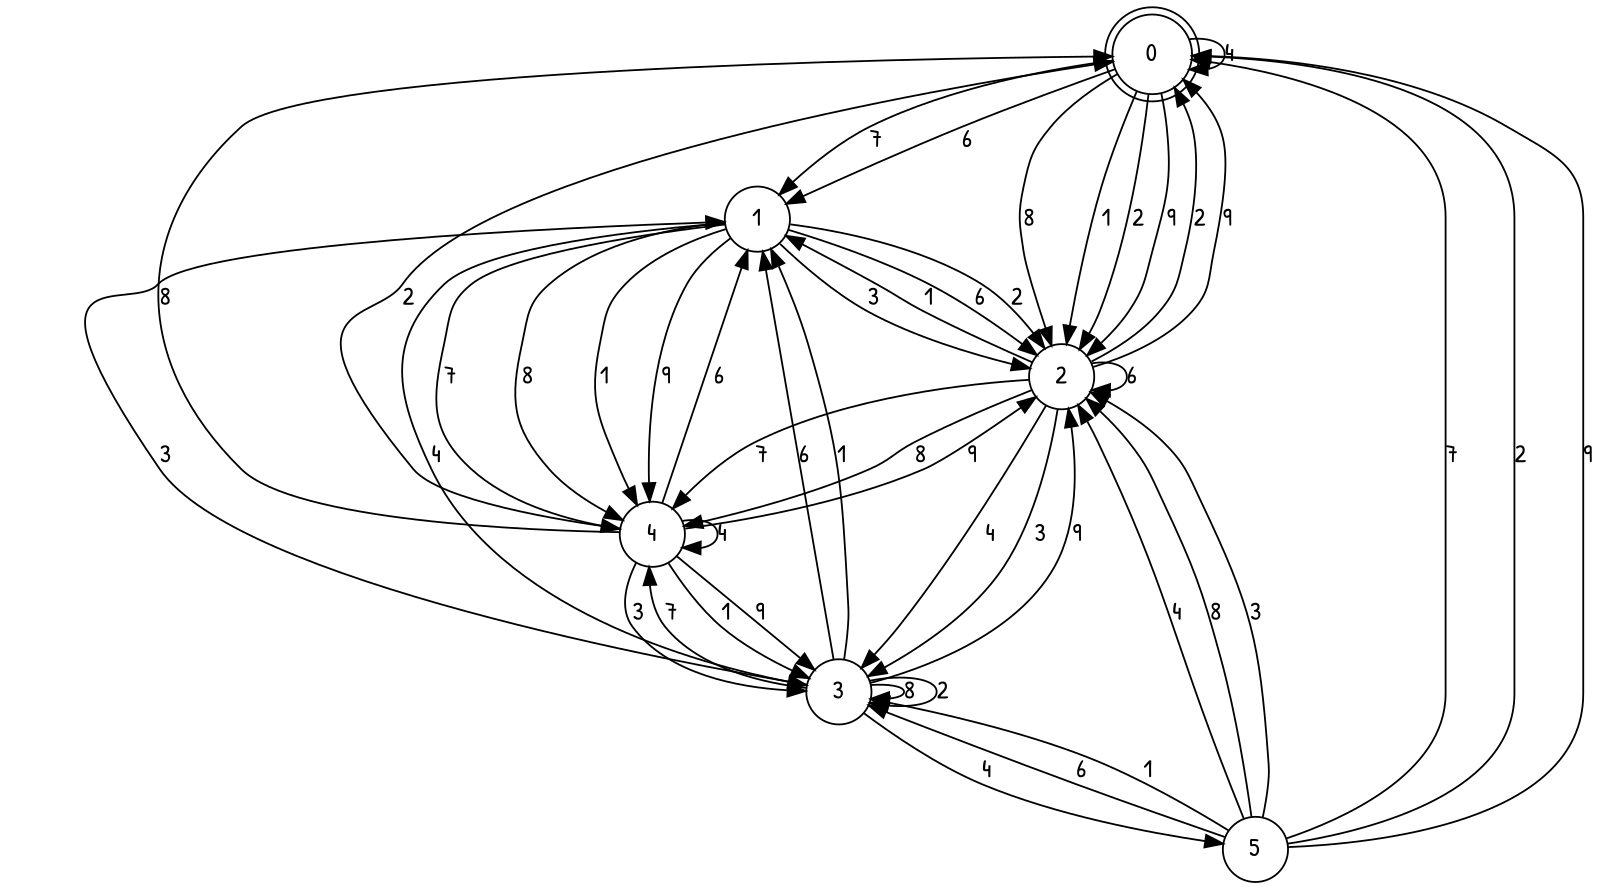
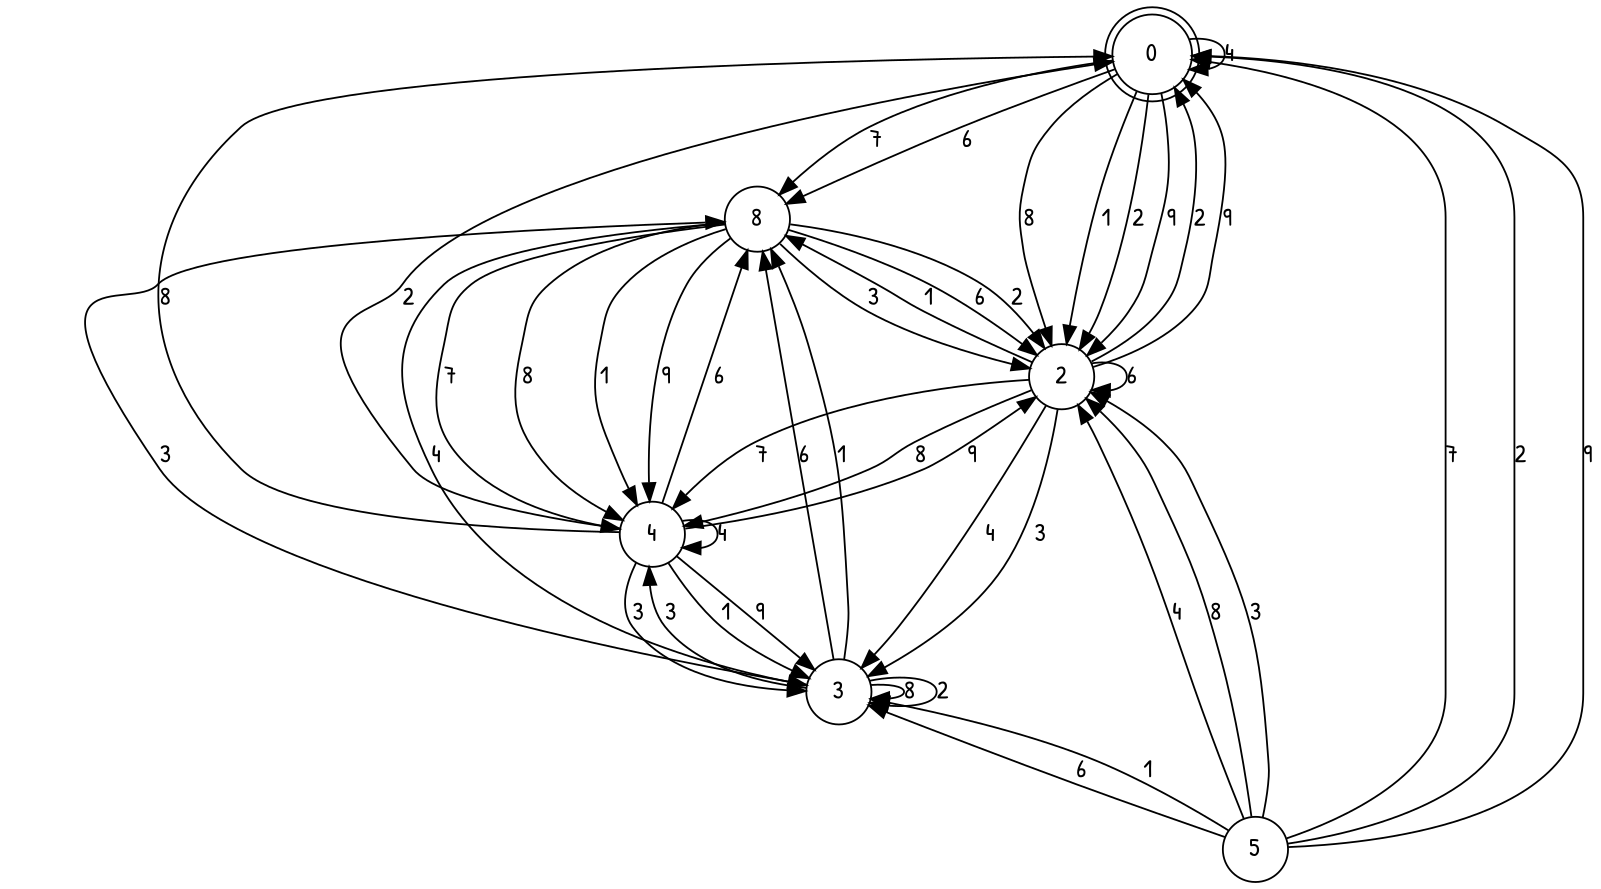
(757, 219) -> (757, 219)
(1030, 598) -> none
(671, 613) -> (671, 613)
(1025, 800) -> none
